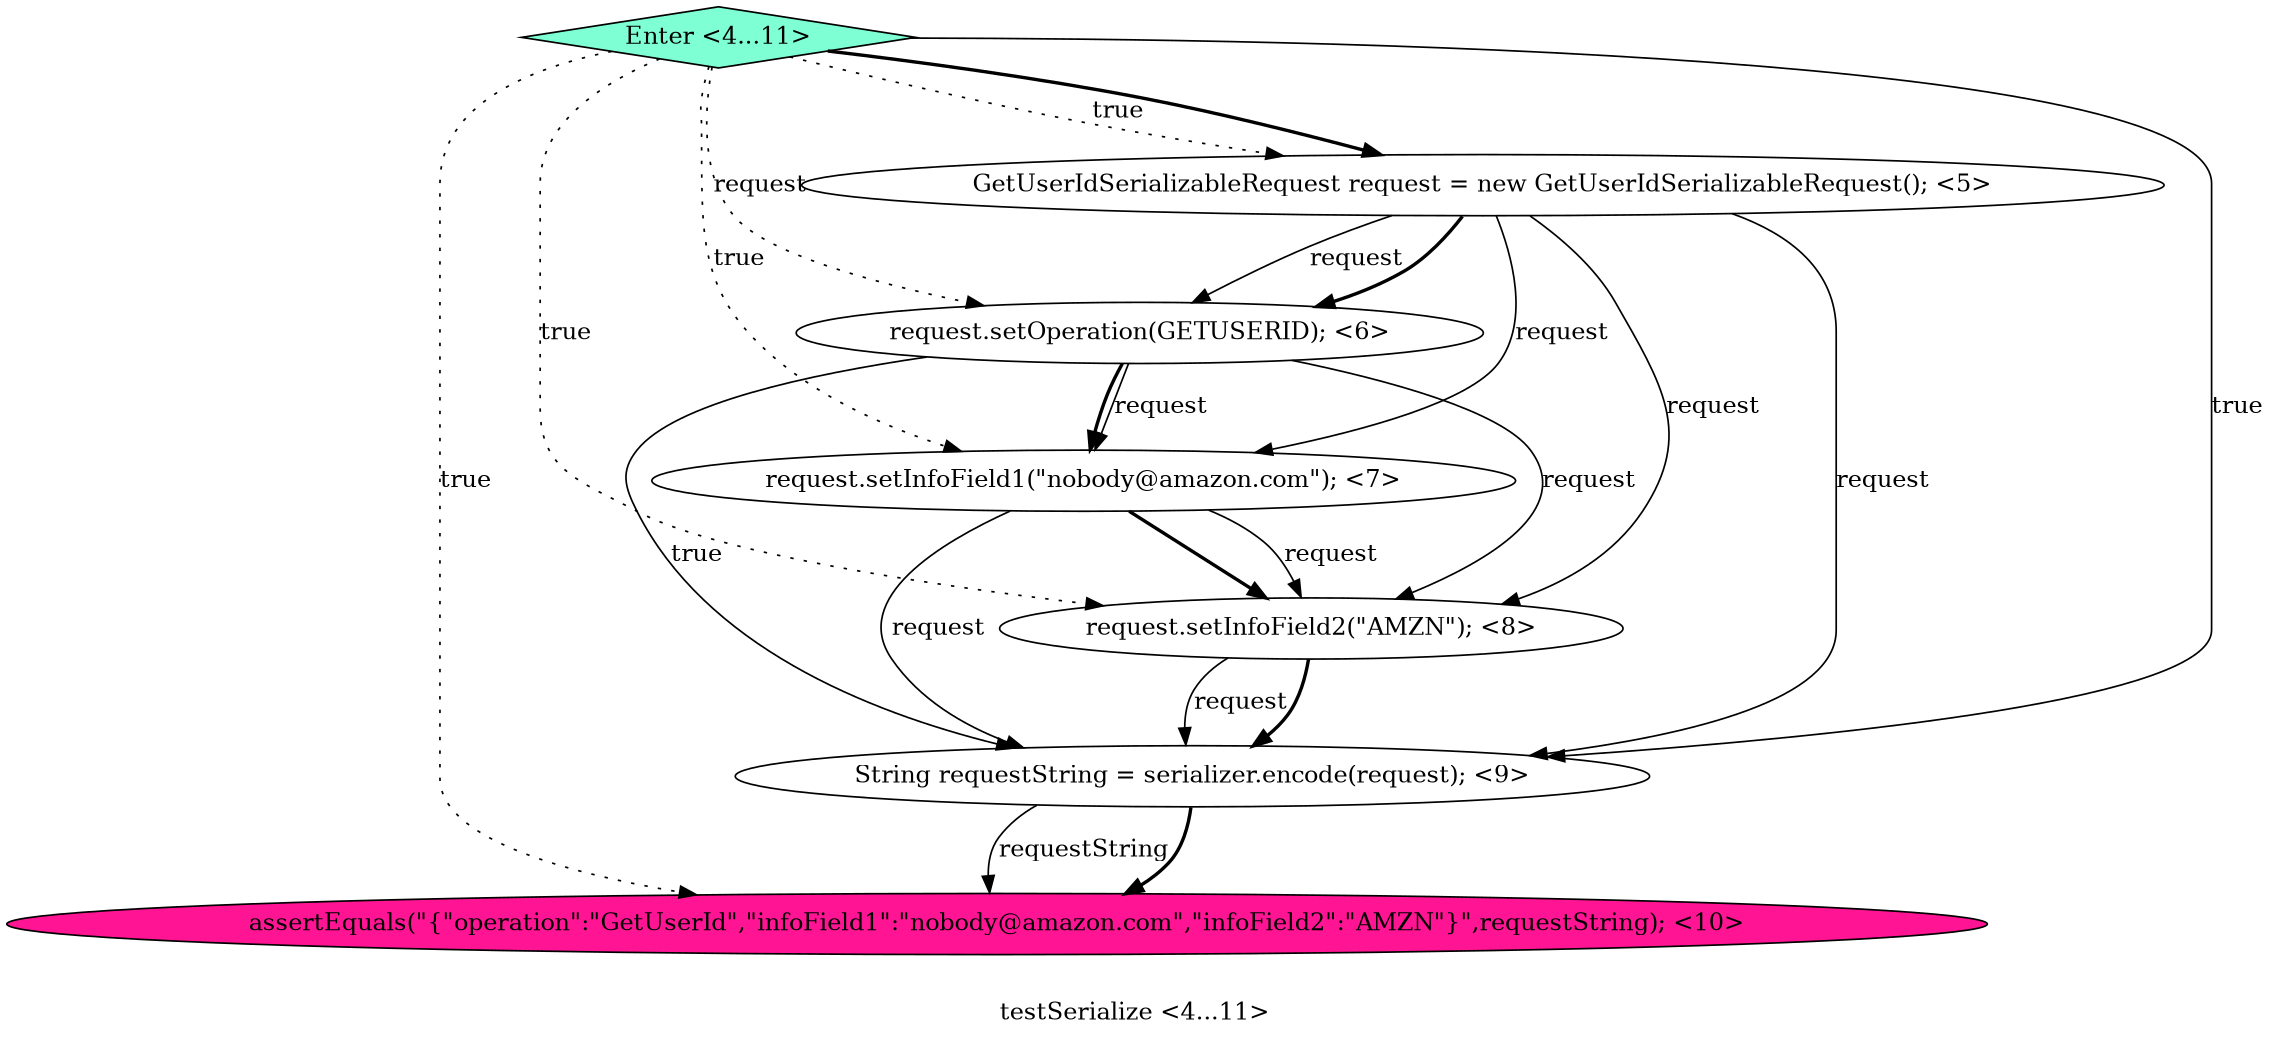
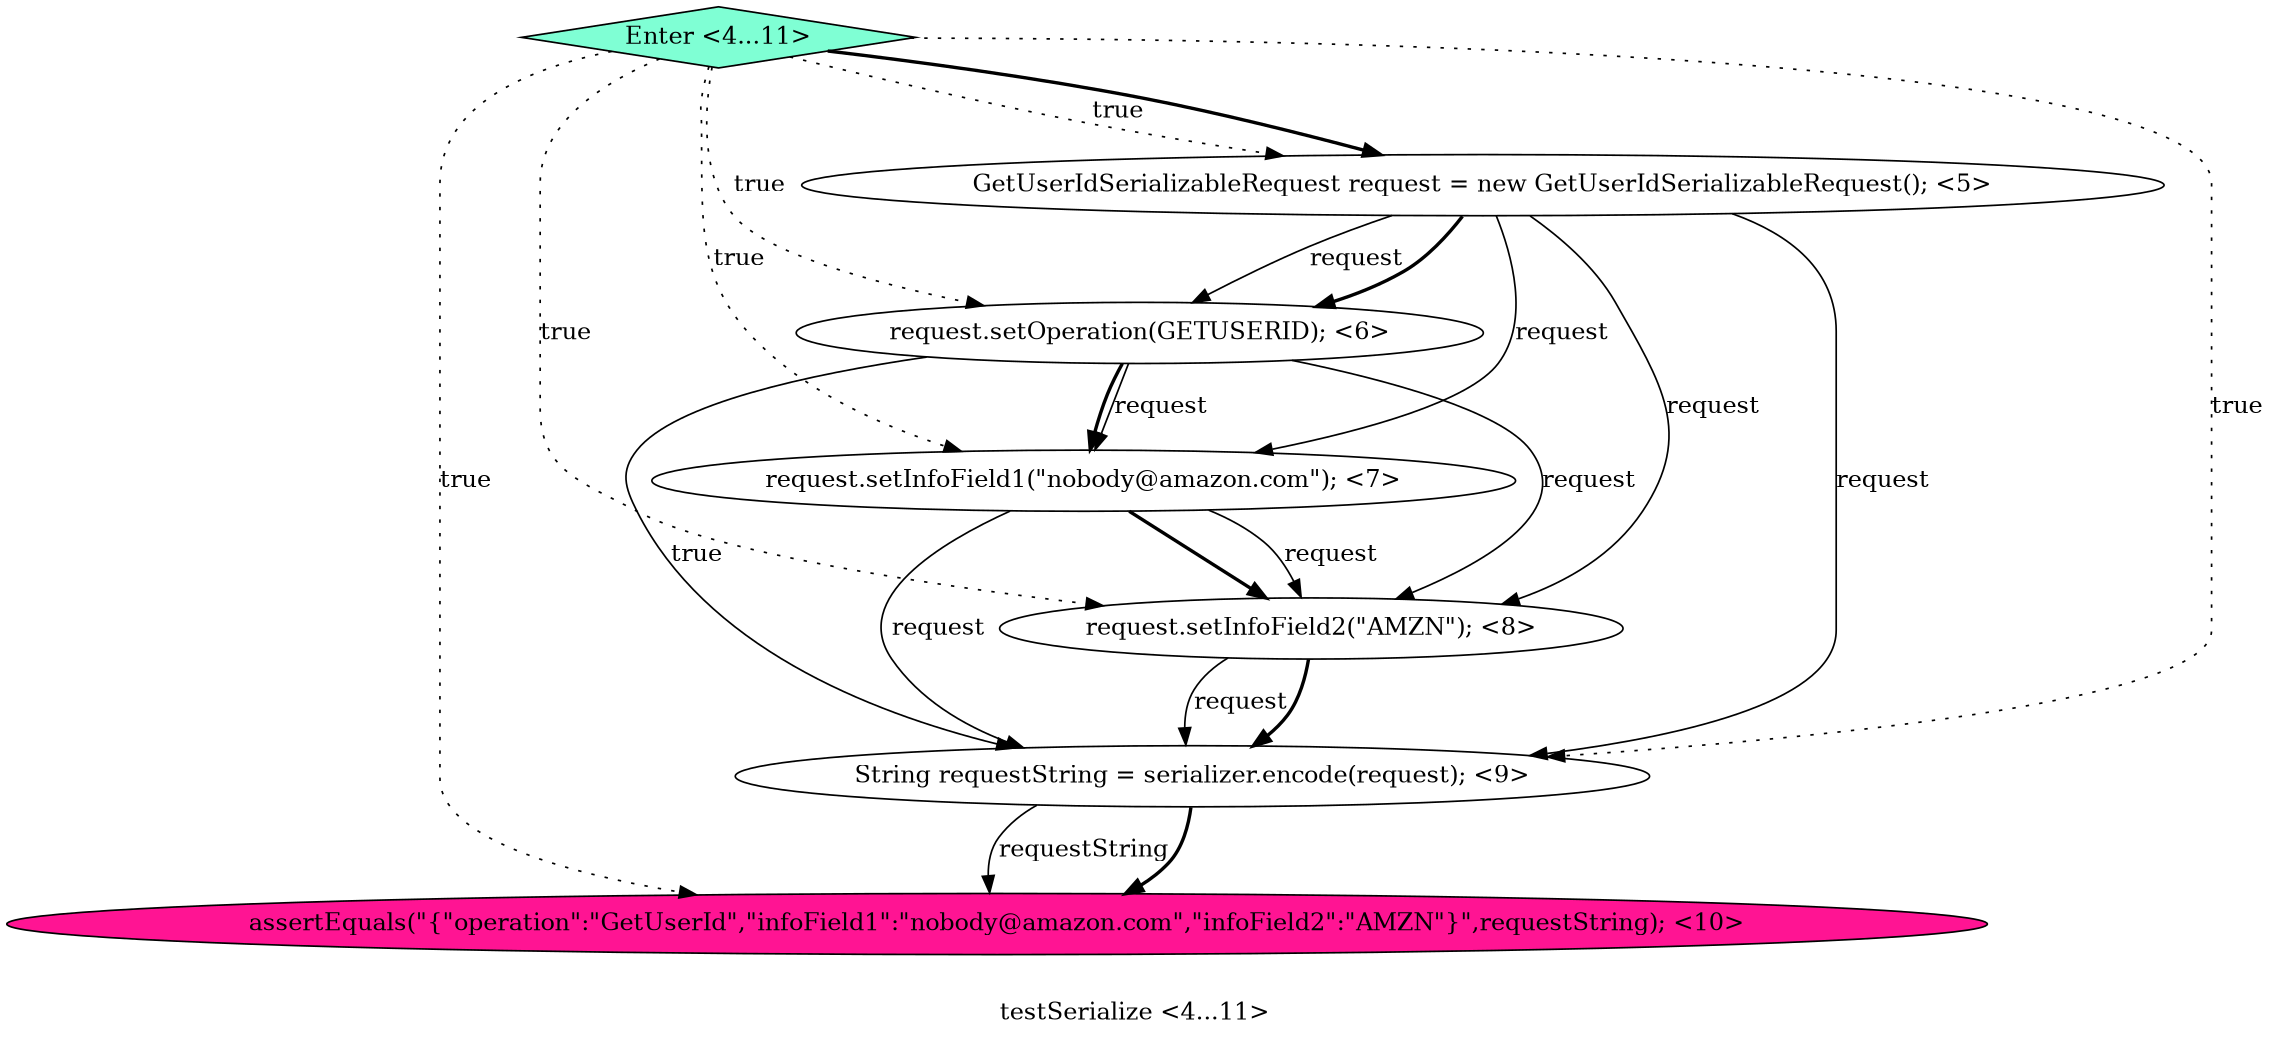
(2128, 126) -> (2128, 126)
(760, 185) -> (760, 185)
